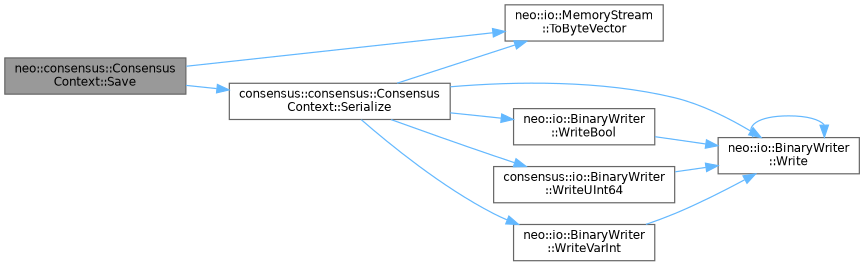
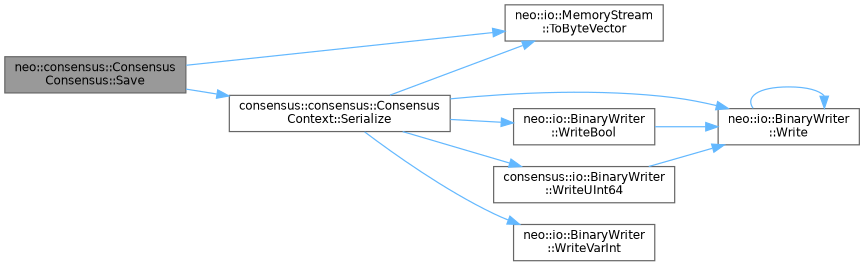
(95, 76) -> (95, 75)
(696, 204) -> none
